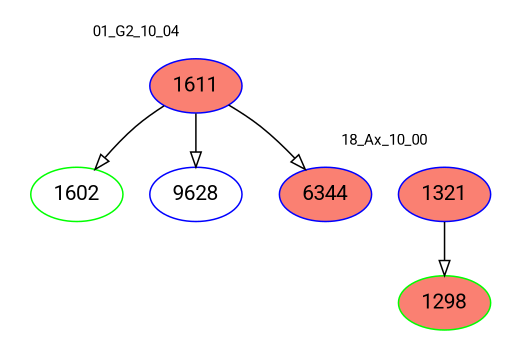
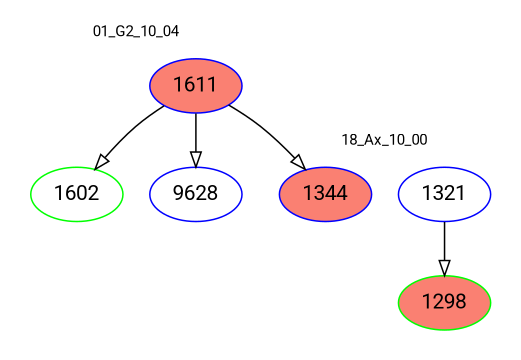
(326, 194) -> (326, 194)
(445, 194) -> (445, 194)
